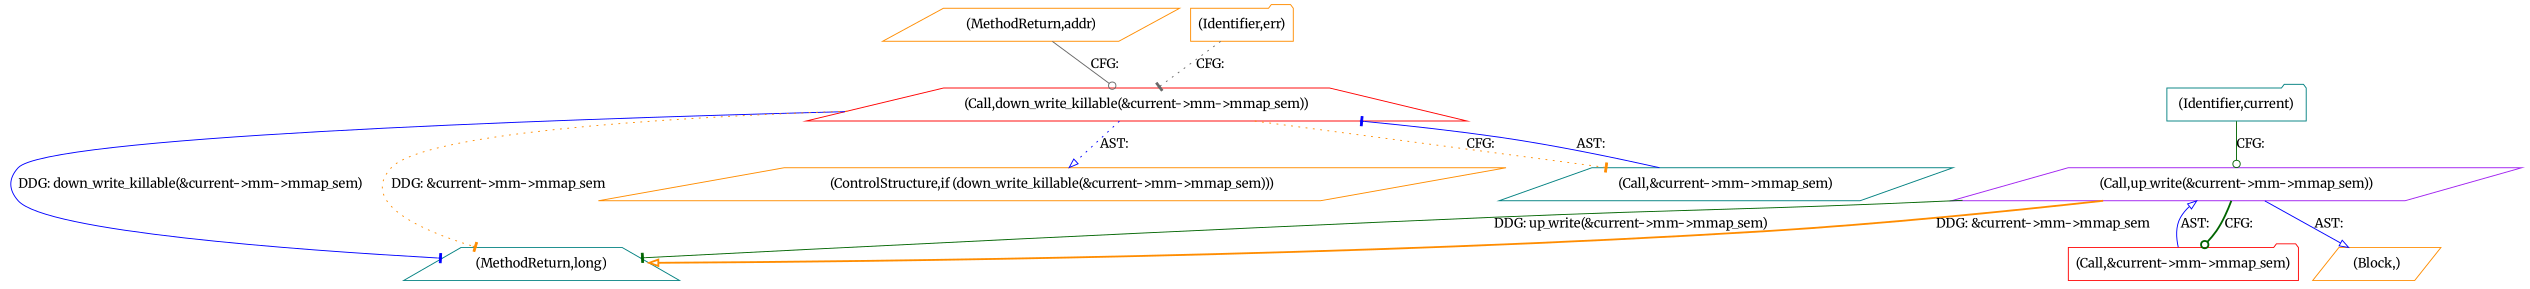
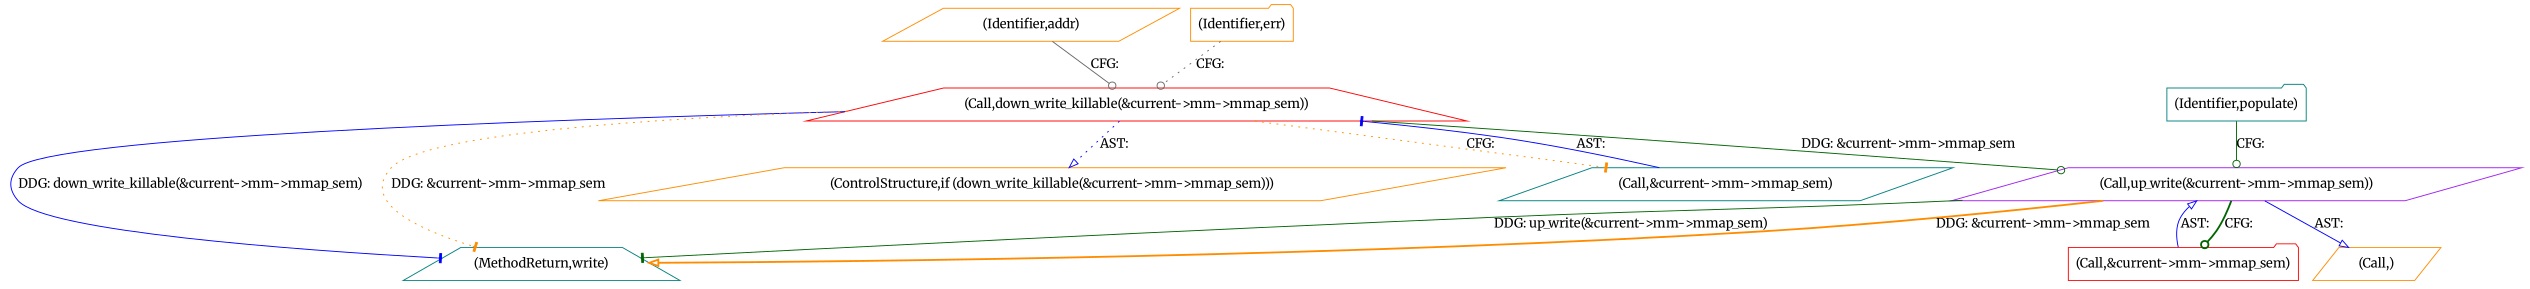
(1031, 25) -> (1031, 25)
(1191, 63) -> (1191, 63)
(2237, 104) -> (2237, 104)
none -> (1715, 145)
(542, 264) -> (542, 264)
(2377, 264) -> (2377, 264)
